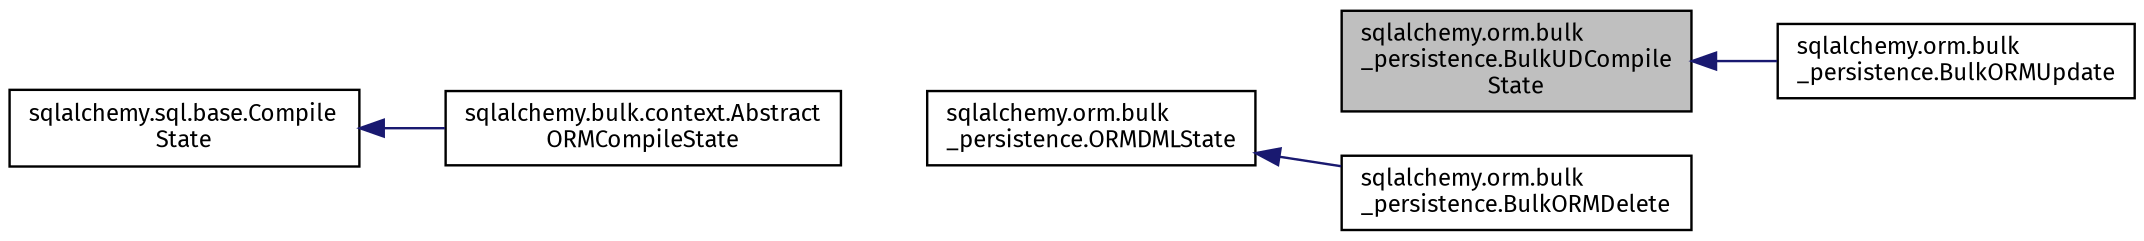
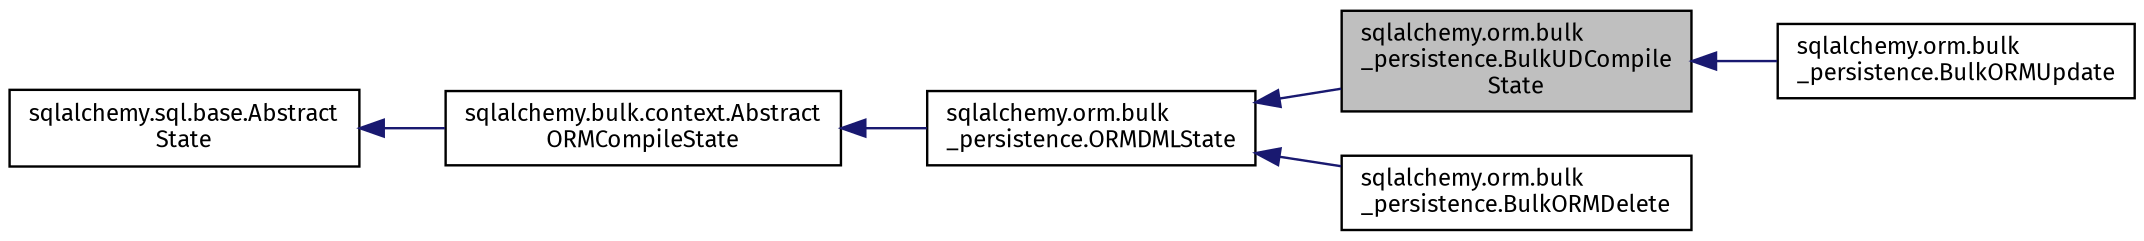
none -> (1310, 94)
(184, 128) -> (184, 128)
none -> (896, 128)
